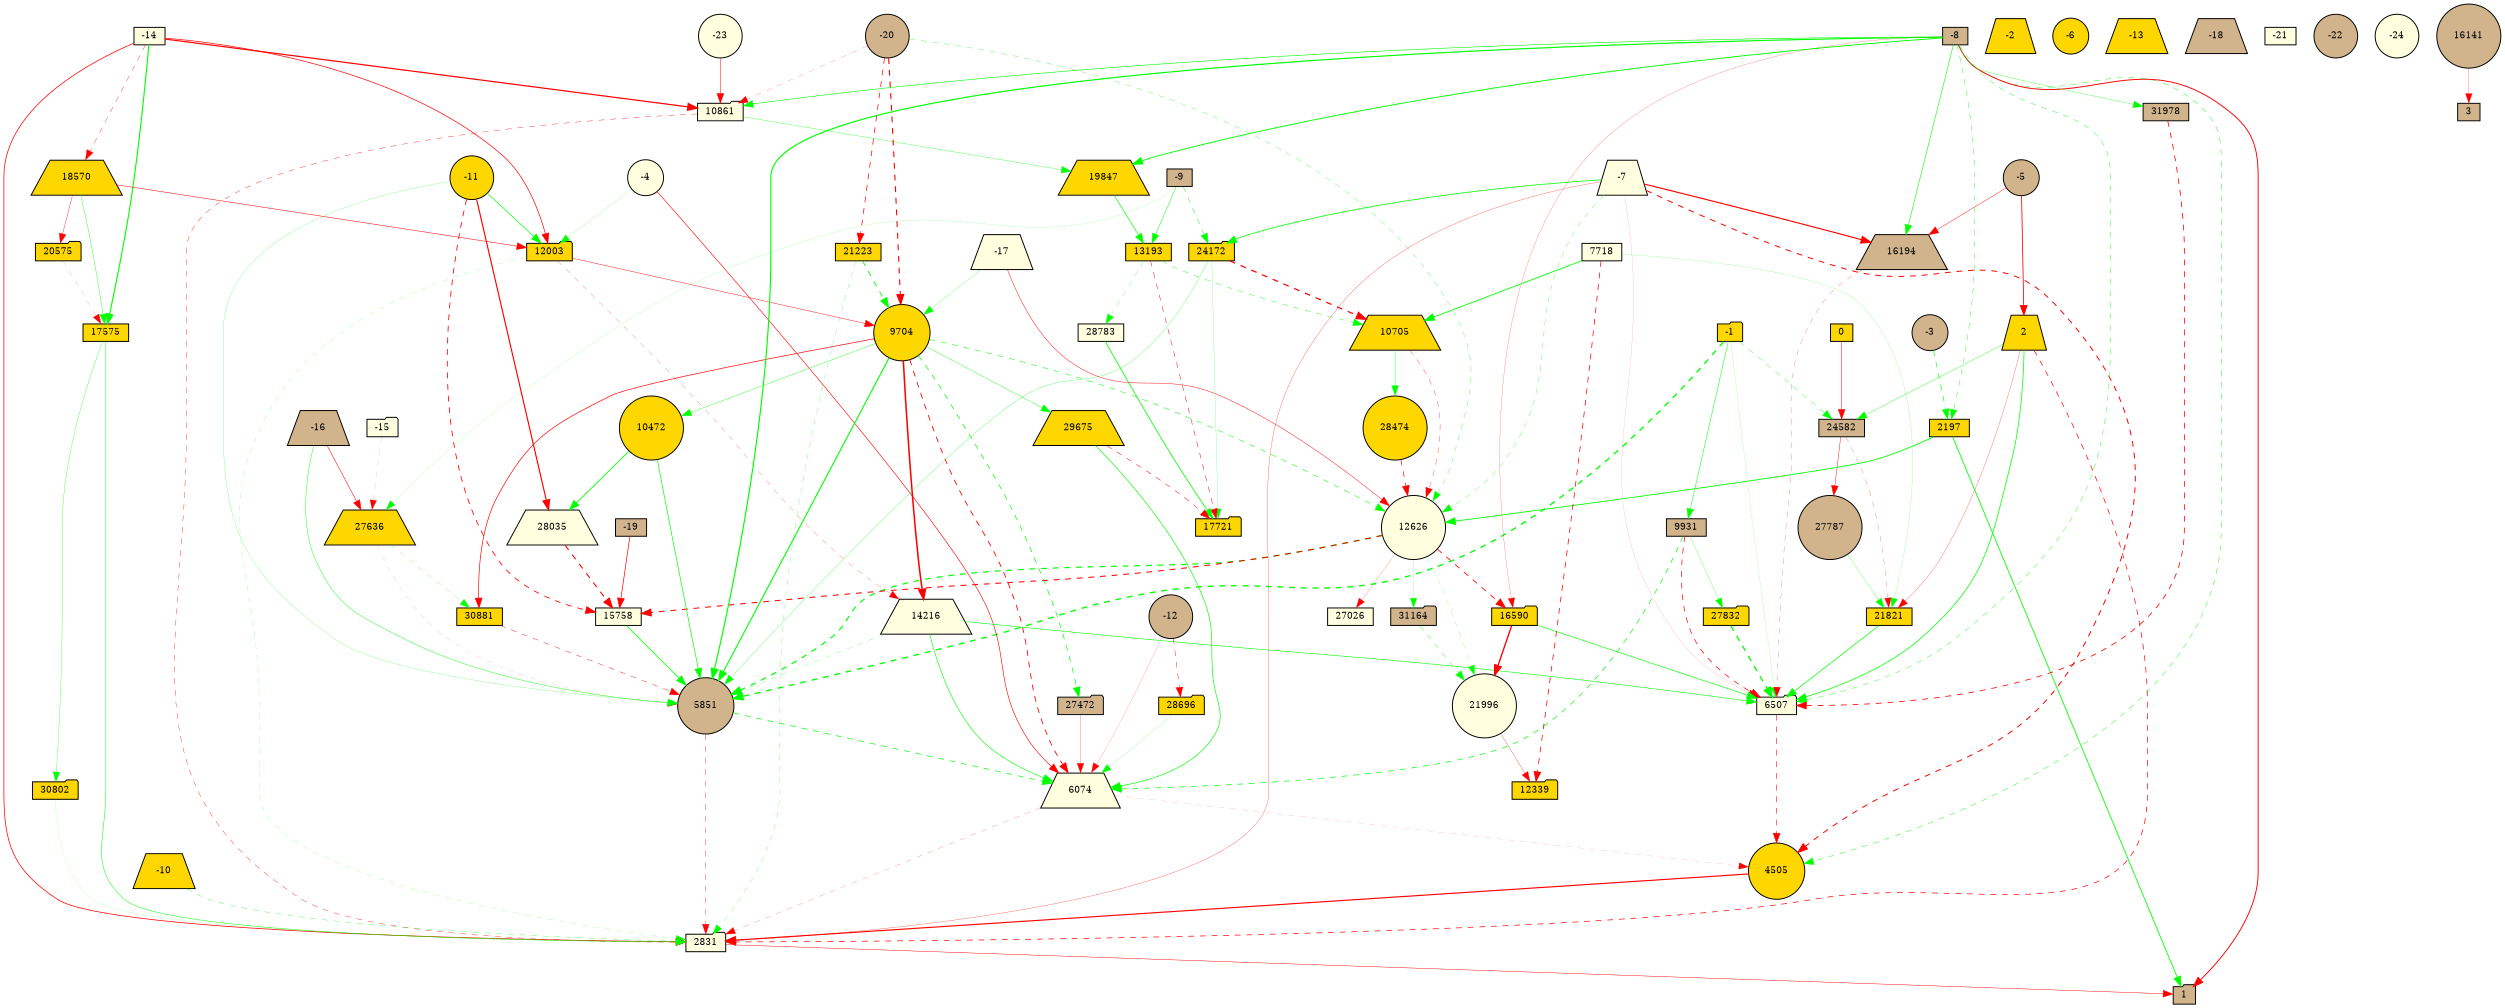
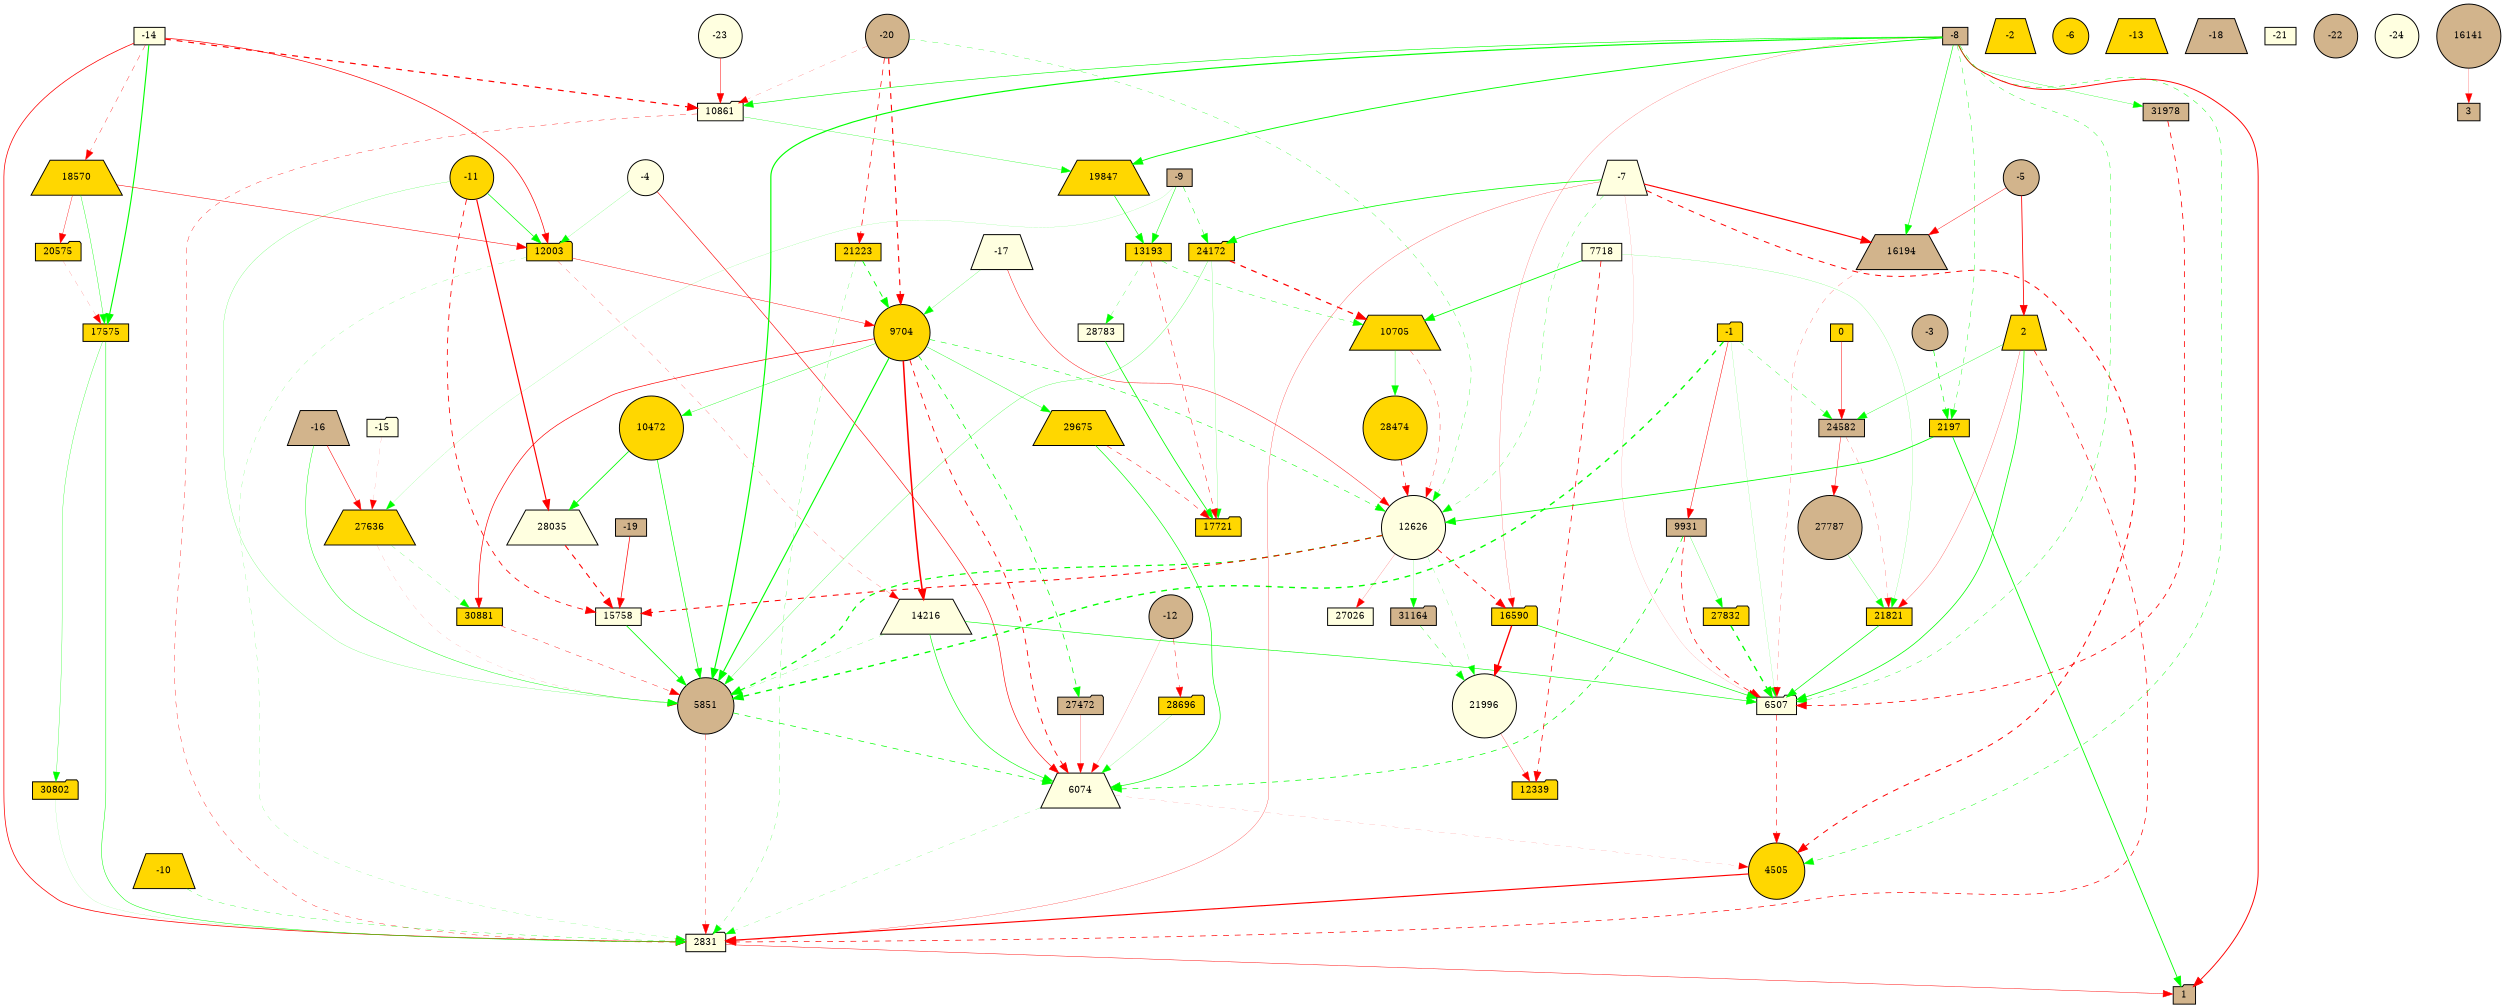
(426, 73) -> (426, 73)
(1709, 425) -> (1709, 425)
(888, 869) -> (888, 869)
